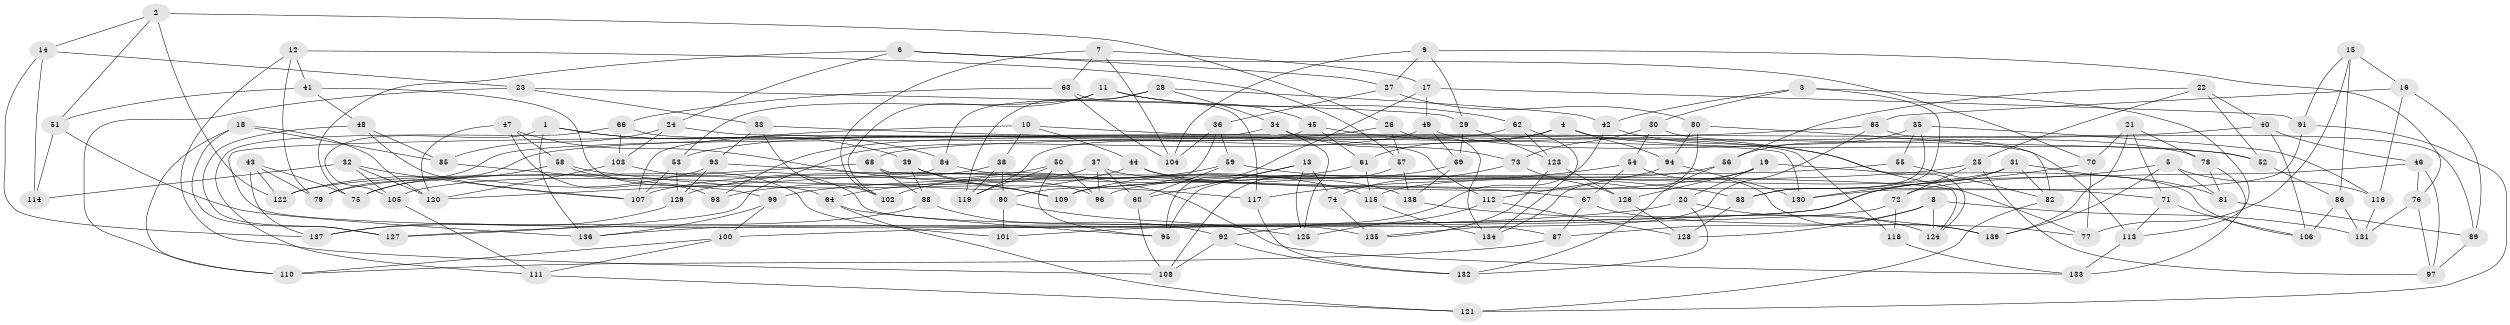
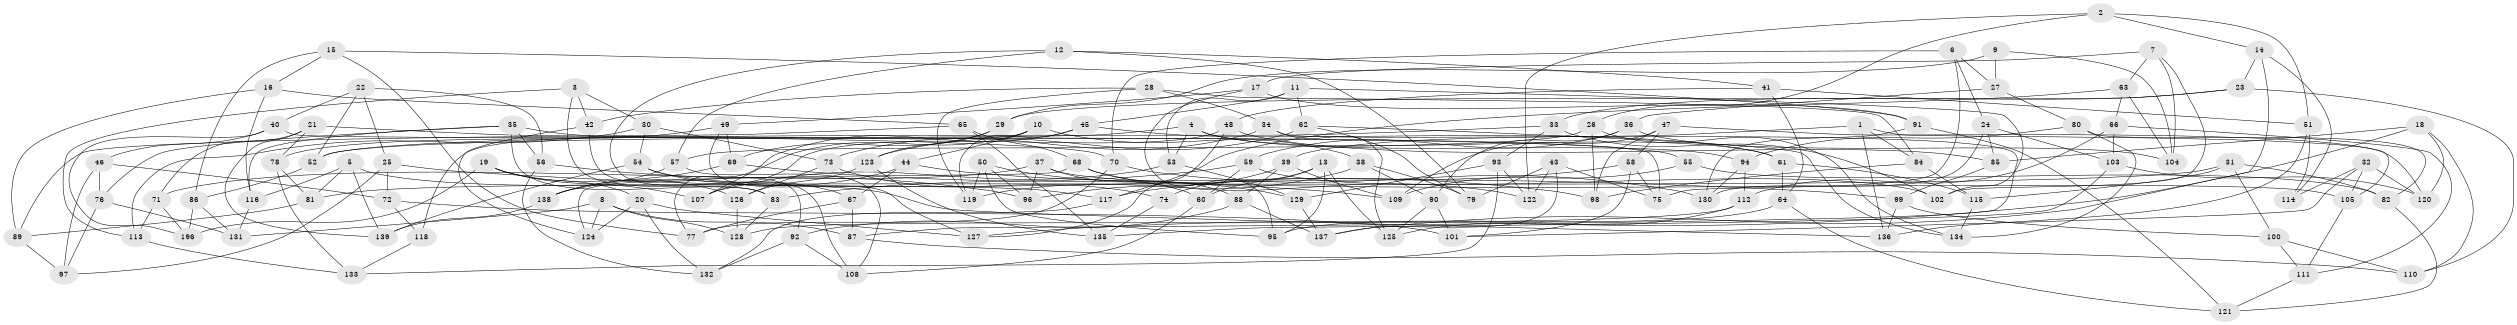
(1972, 59) -> (195, 147)
(492, 186) -> (1852, 227)
(655, 188) -> (1793, 173)
(2307, 237) -> (188, 237)
